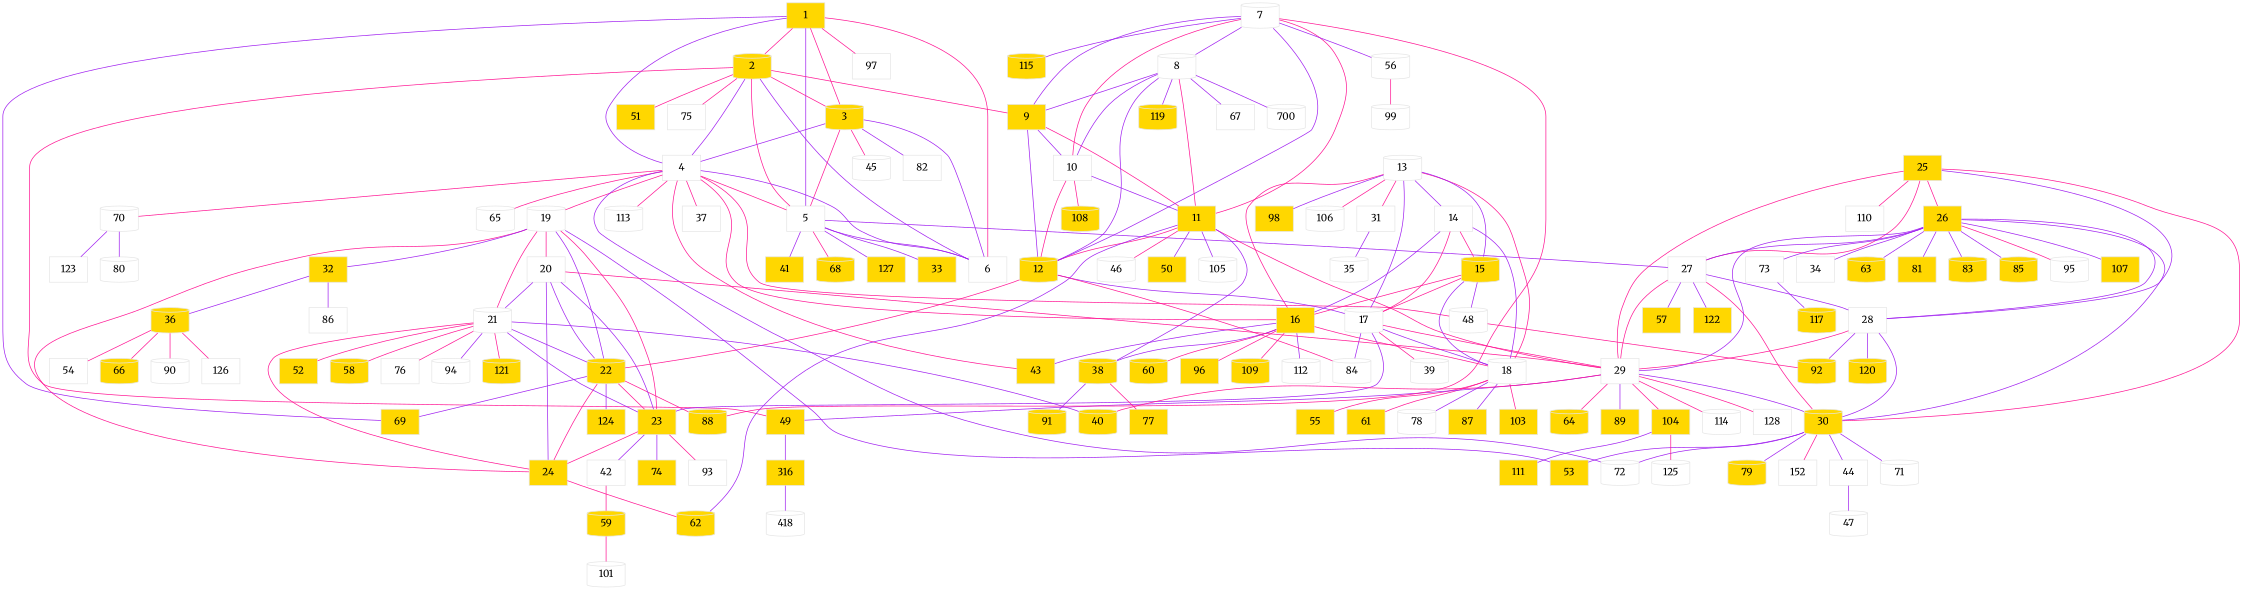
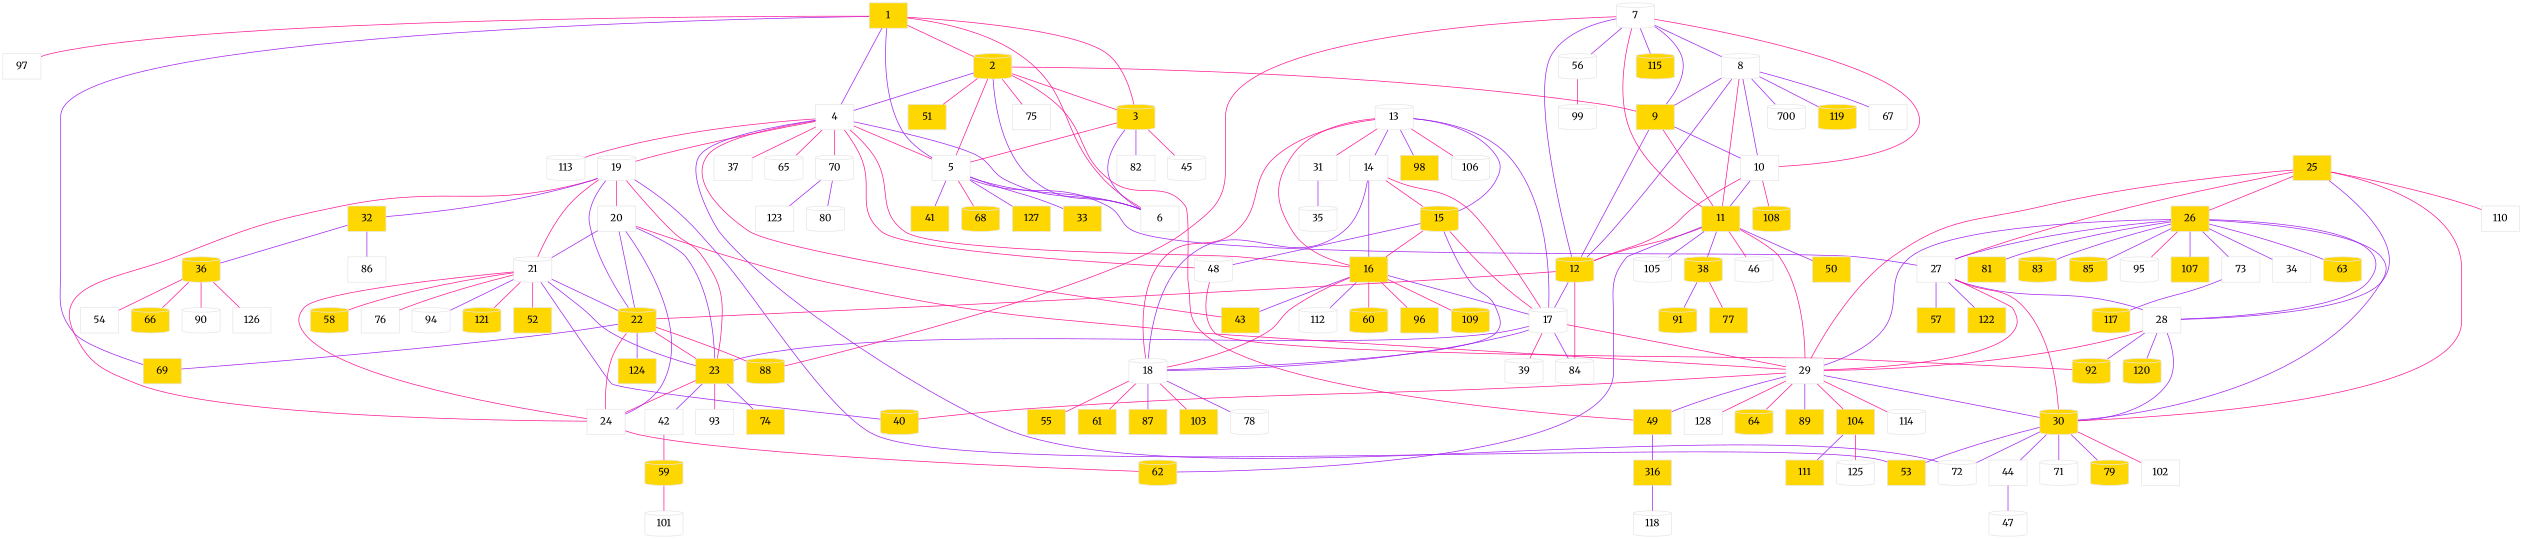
(763, 143) -> none
(1197, 345) -> (1458, 295)
(548, 473) -> (606, 422)
(1798, 473) -> (2160, 473)
(785, 524) -> (1652, 524)
